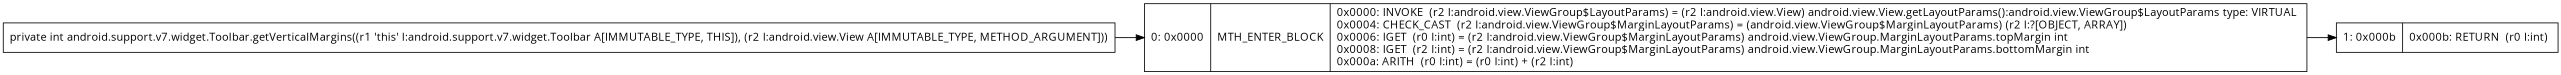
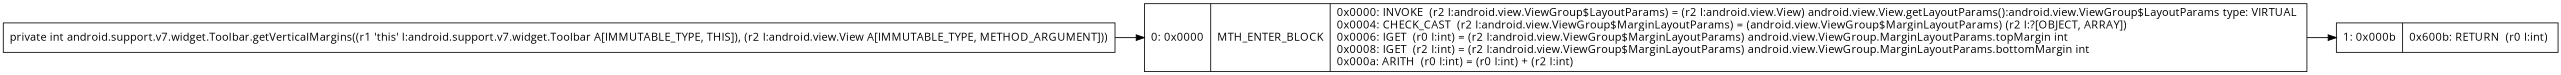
(2480, 37) -> (2480, 37)
